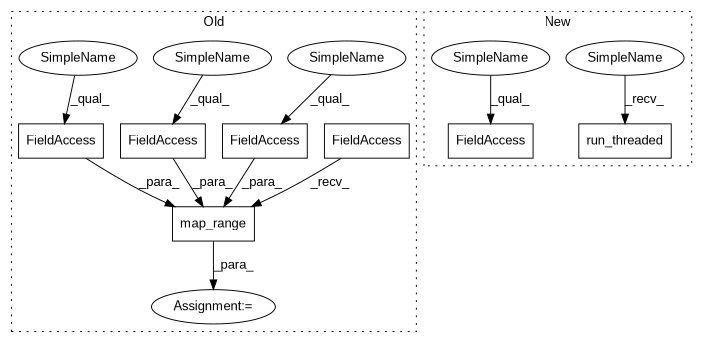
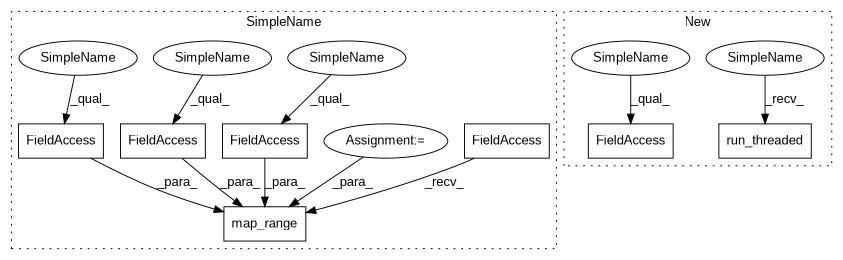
(214, 22) -> (284, 22)
(213, 261) -> (330, 179)
